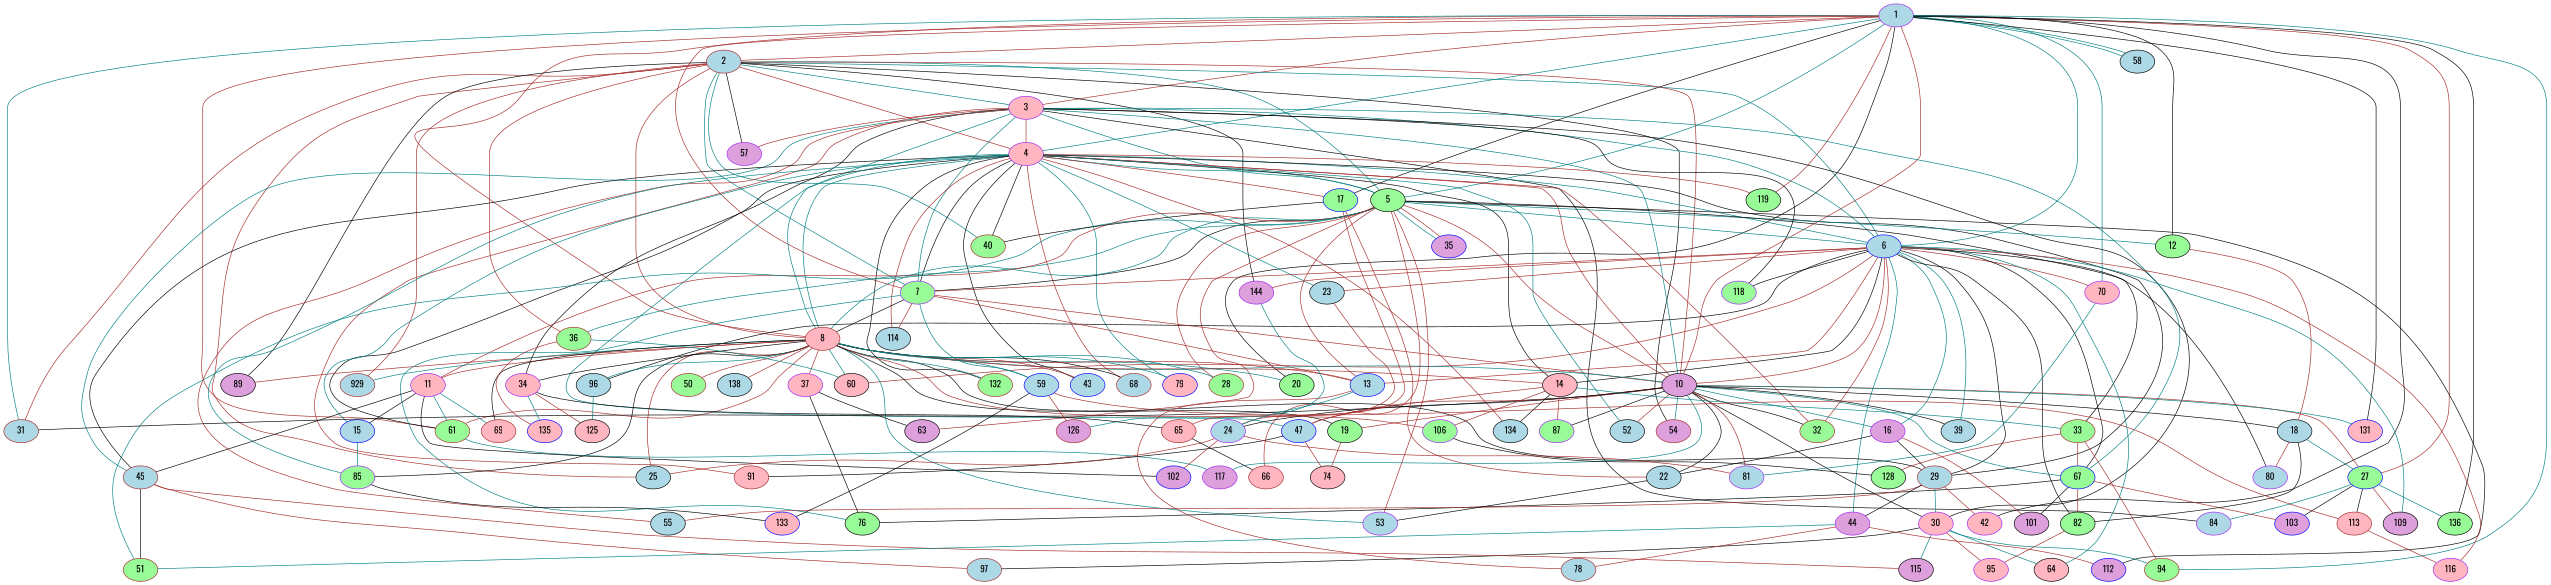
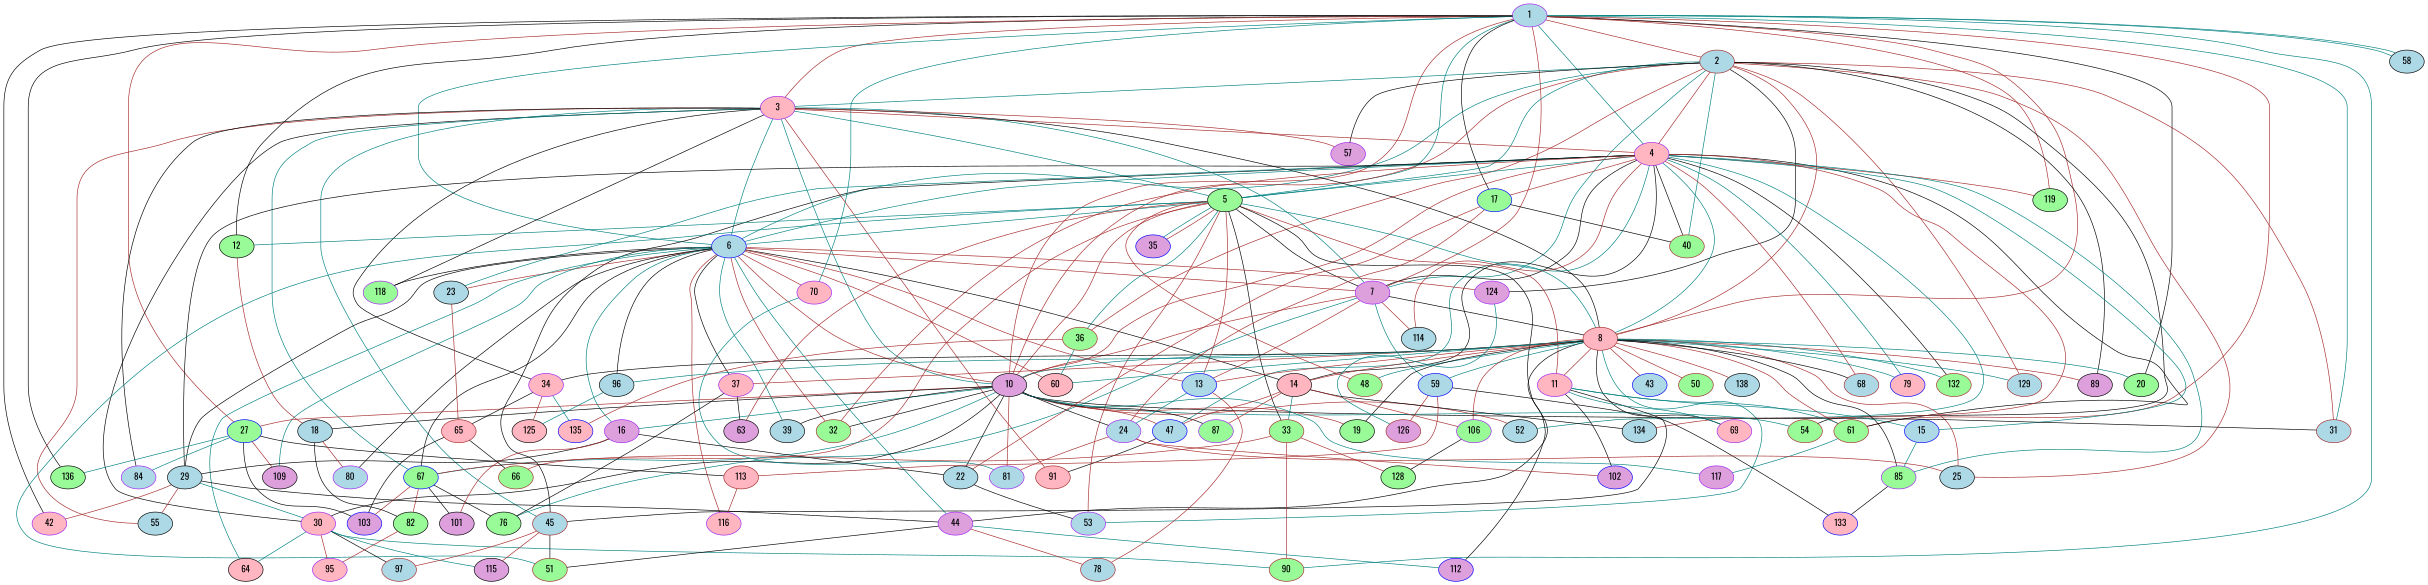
(800, 198) -> (1223, 155)
(971, 280) -> none
(918, 293) -> (1373, 293)
(1256, 293) -> (1492, 293)
(2036, 346) -> (699, 314)
(357, 385) -> (2024, 385)
(1226, 385) -> (1365, 385)
(1351, 404) -> (1334, 503)
(393, 408) -> (1739, 406)
(499, 431) -> (1734, 431)
(1673, 431) -> (1805, 431)
(2365, 431) -> none
(2330, 454) -> none
none -> (396, 468)
(1266, 477) -> (516, 477)
(1328, 477) -> none
(1935, 477) -> (185, 477)
(1965, 542) -> (1206, 548)
(1038, 546) -> (753, 547)
(2162, 570) -> (1287, 570)
